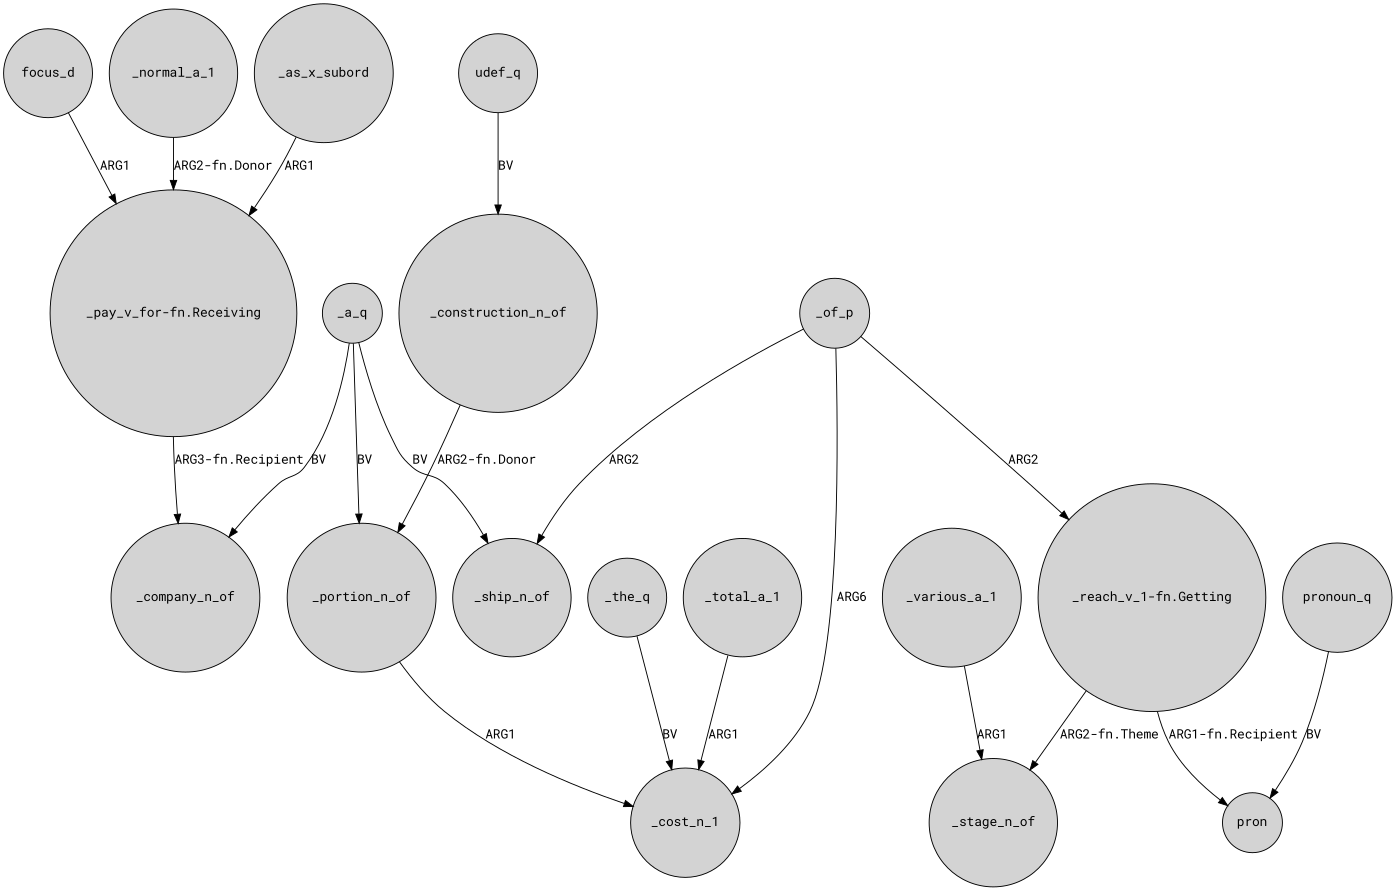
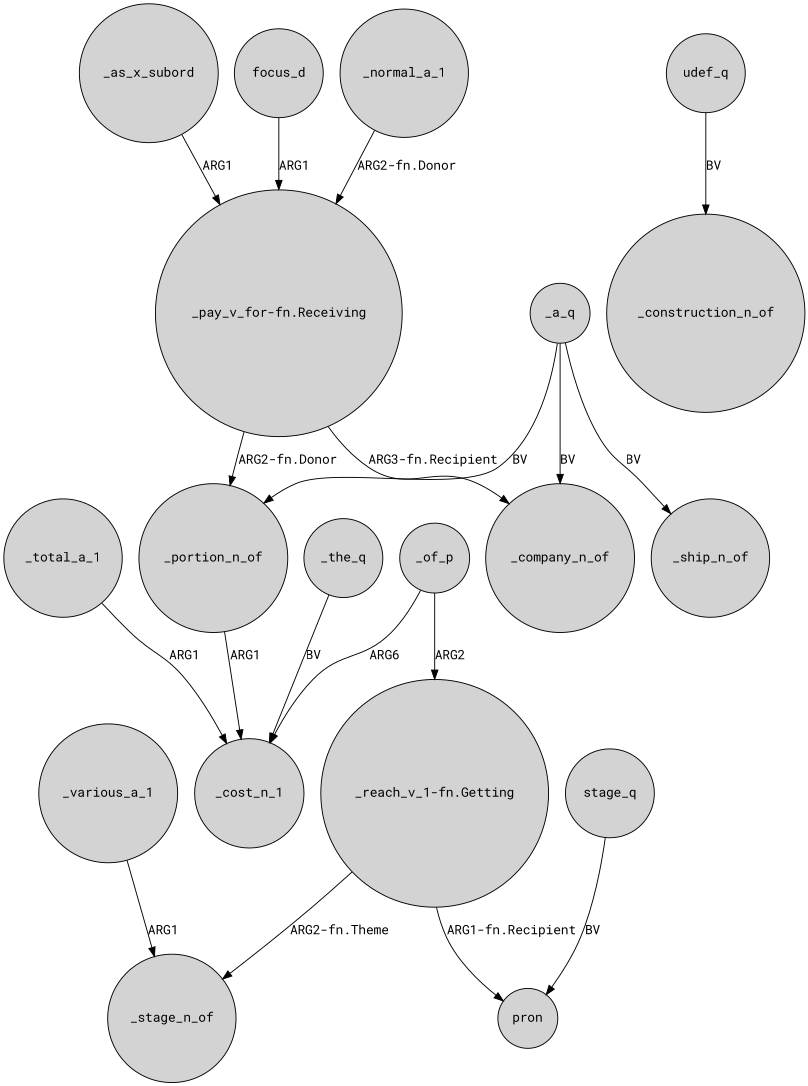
(659, 416) -> none
(433, 465) -> (238, 454)
(1337, 598) -> (610, 793)
